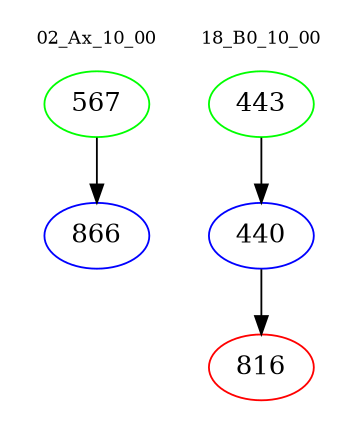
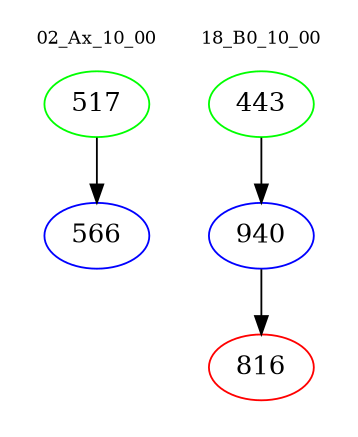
(97, 104) -> (97, 104)
(97, 236) -> (97, 236)
(261, 236) -> (261, 236)
